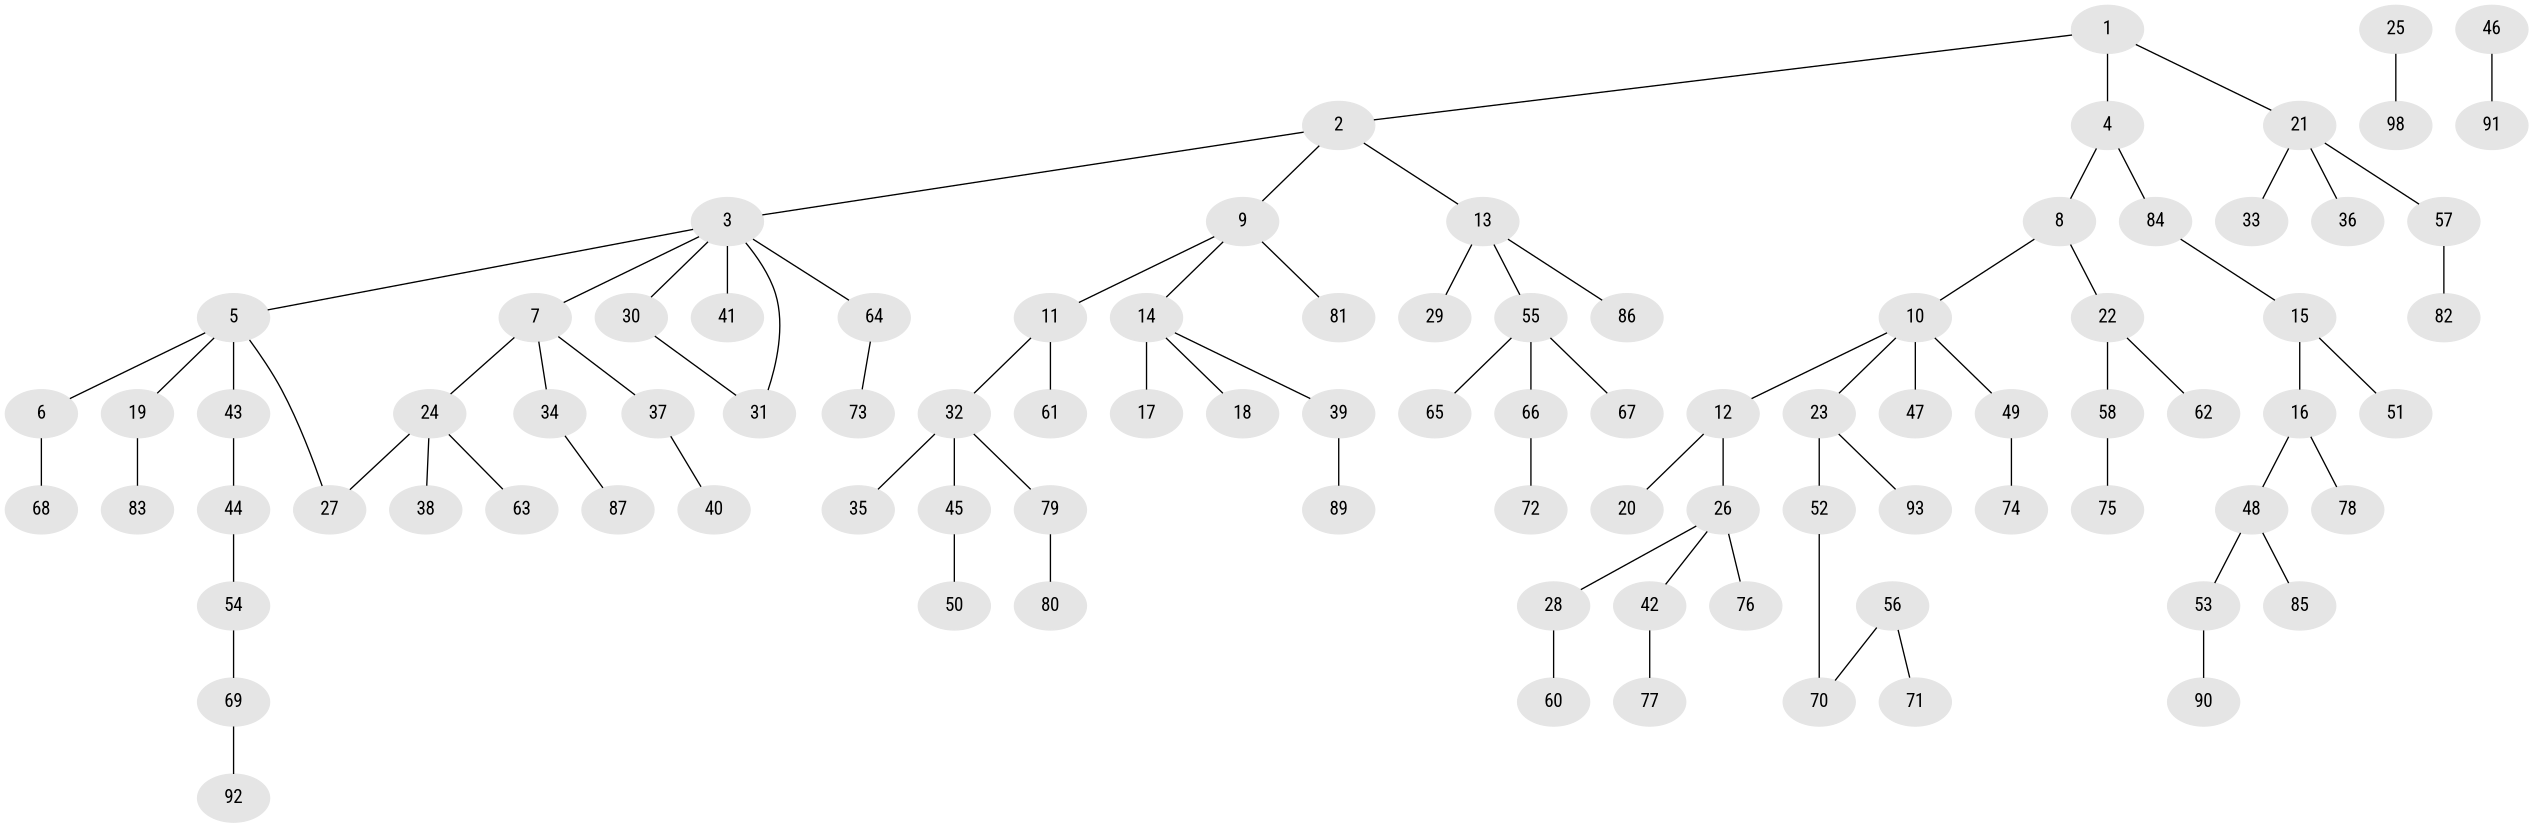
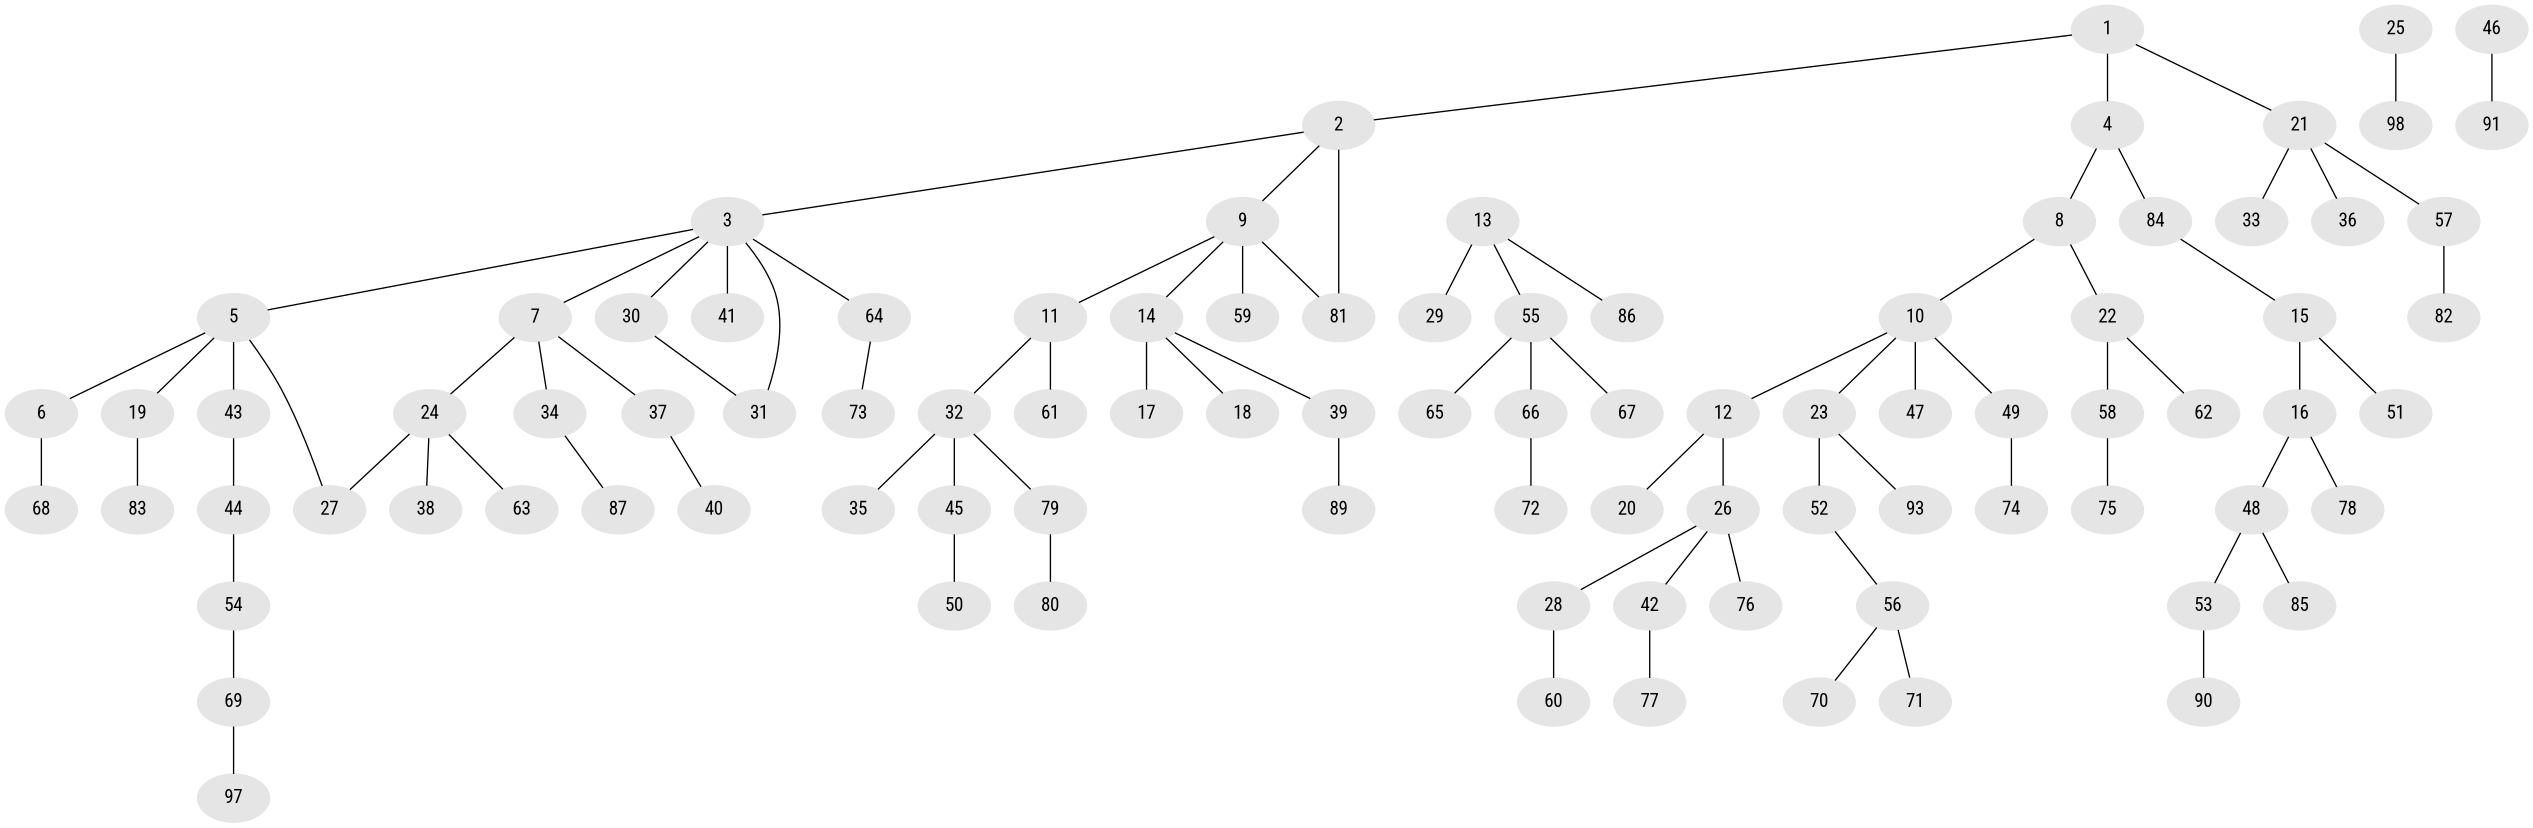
(1411, 174) -> (1339, 222)
none -> (1243, 318)
(1819, 606) -> (1856, 558)
(234, 798) -> (234, 798)
